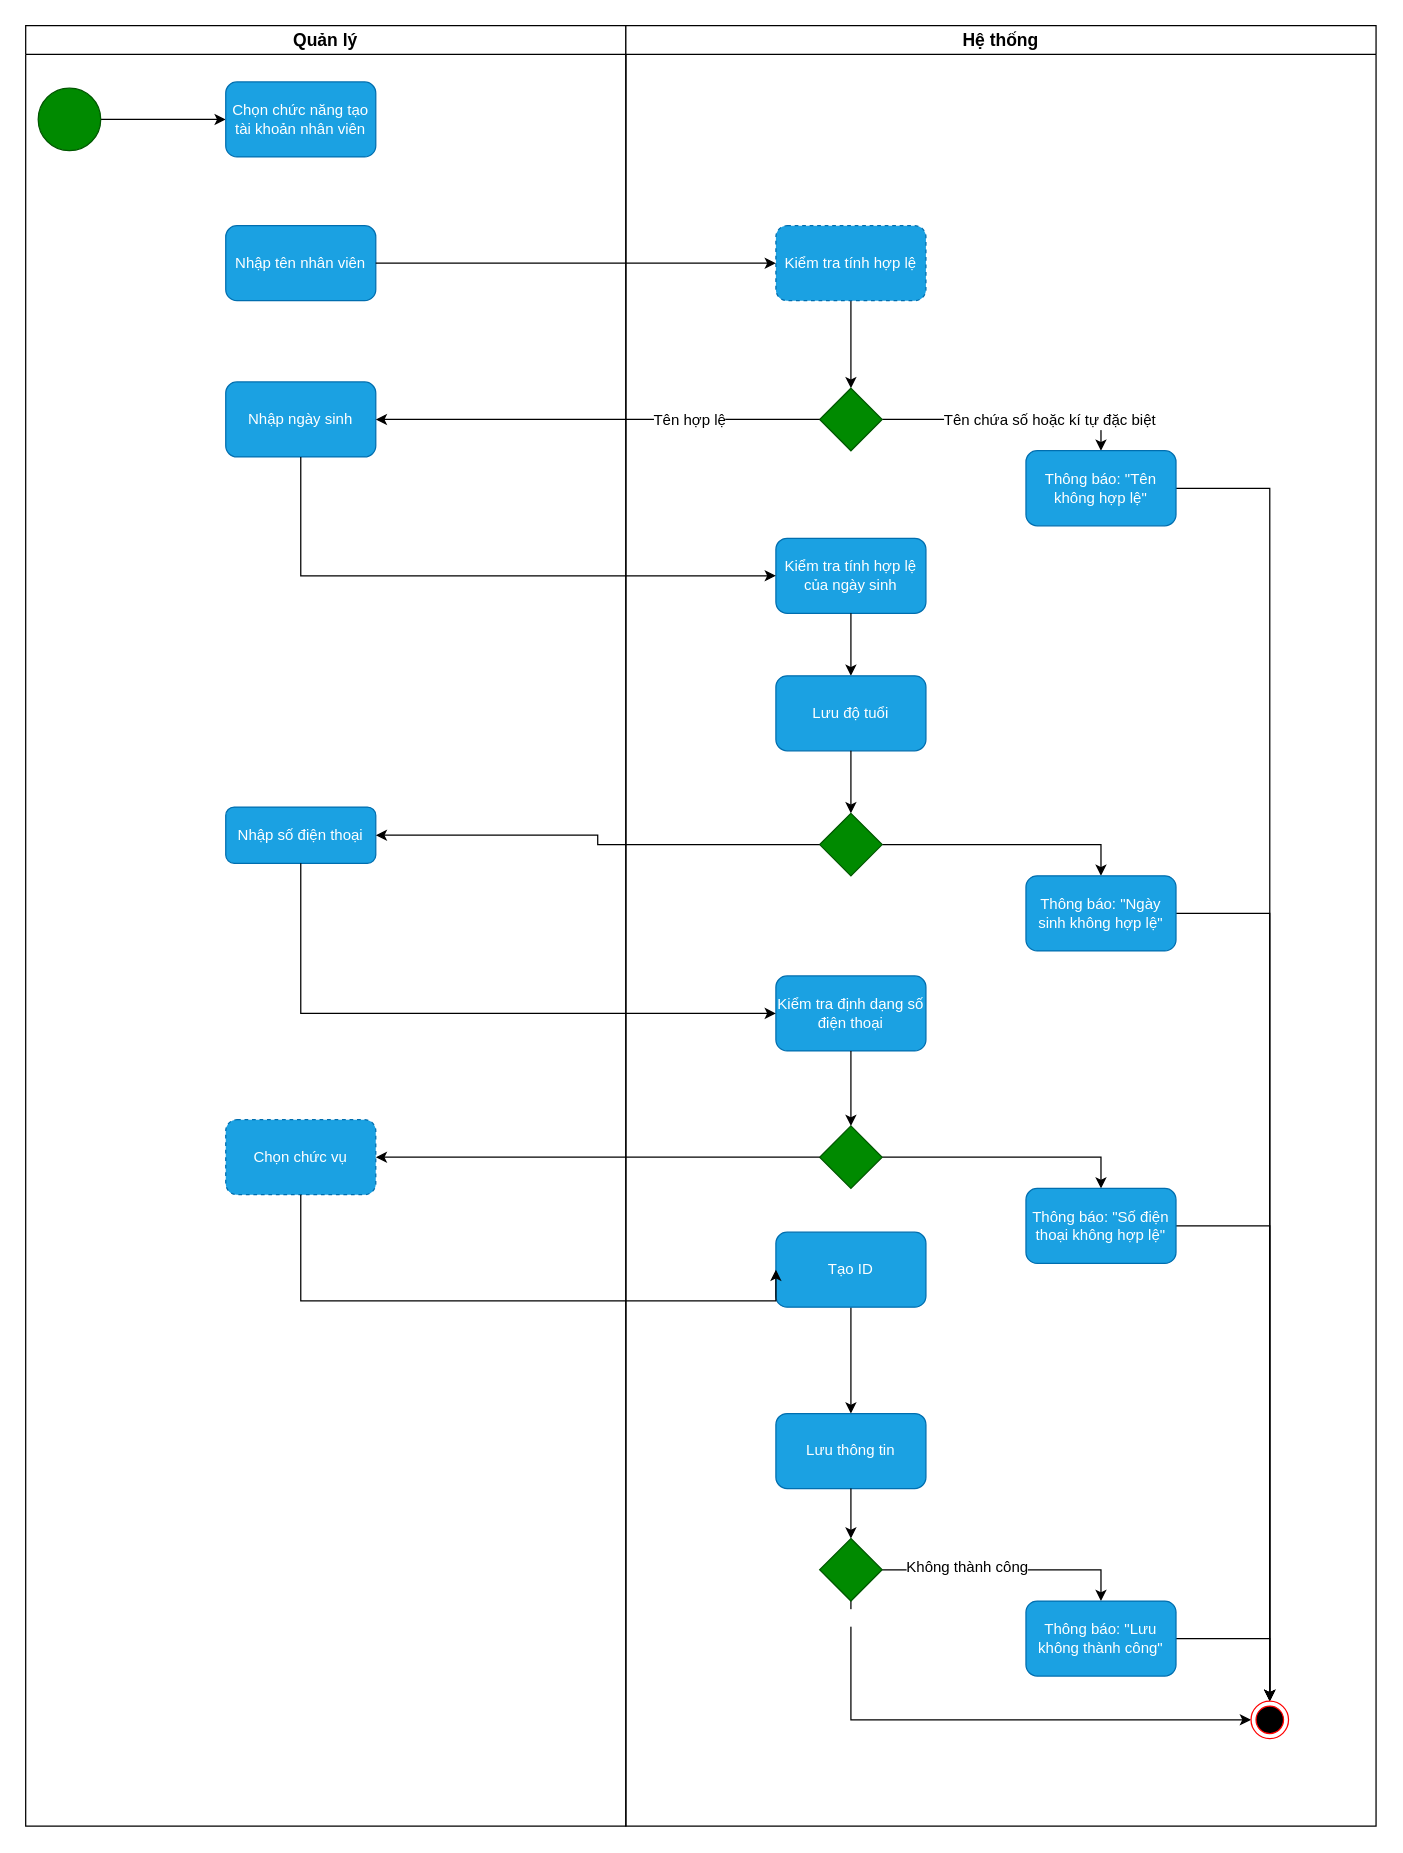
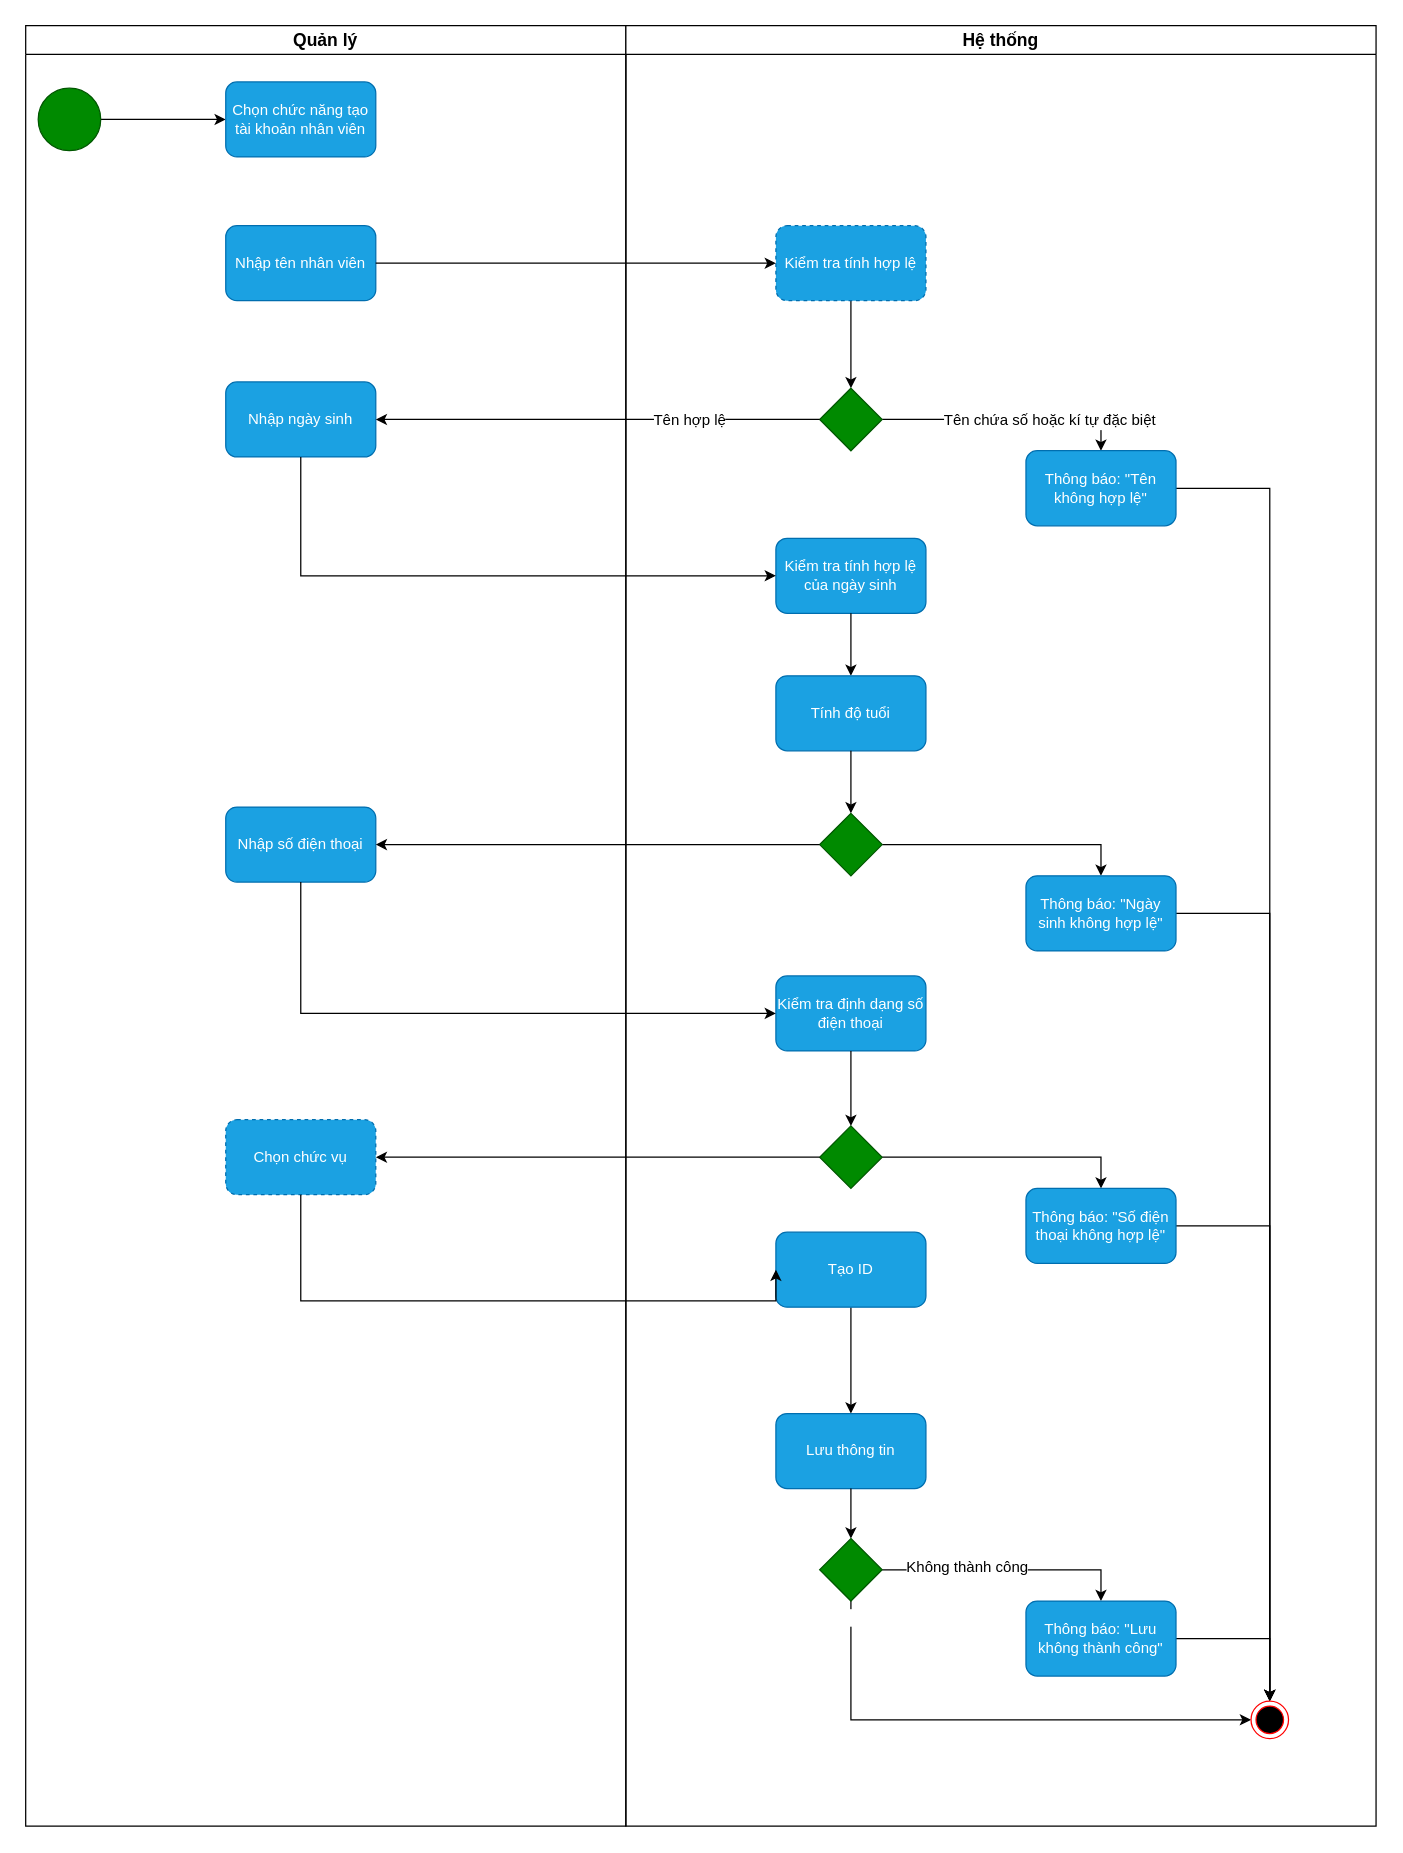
(851, 713) -> (851, 713)
(301, 835) -> (301, 844)
